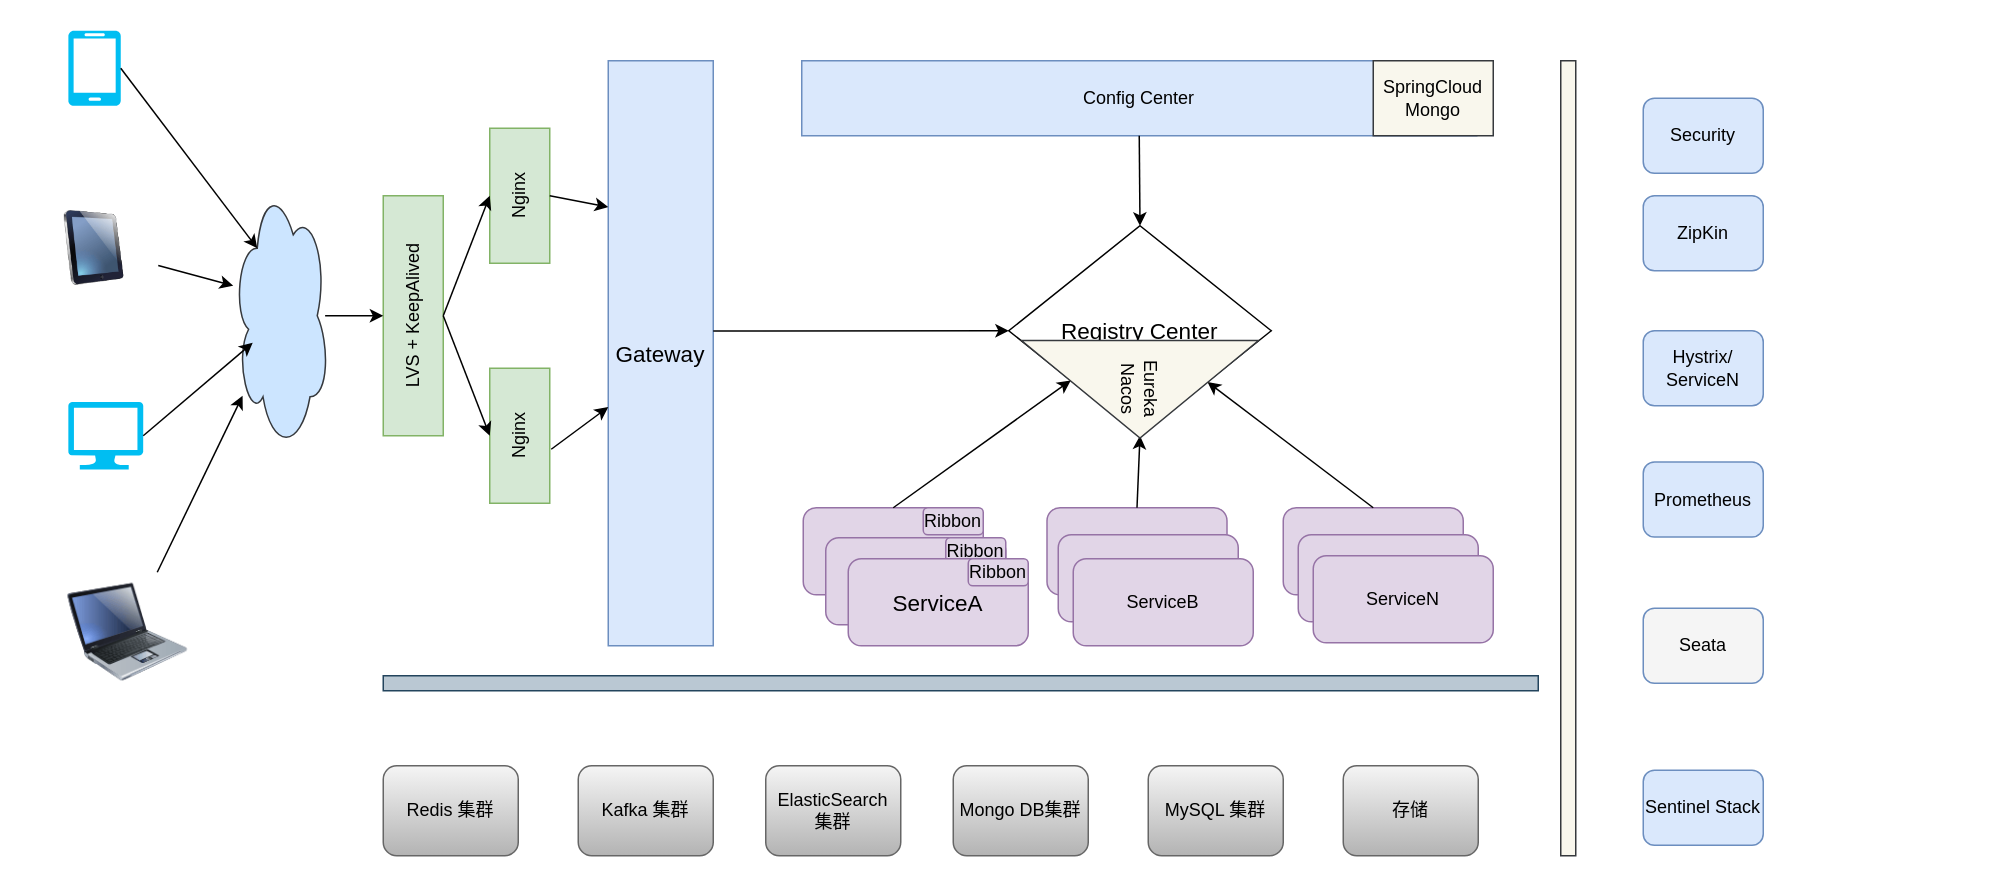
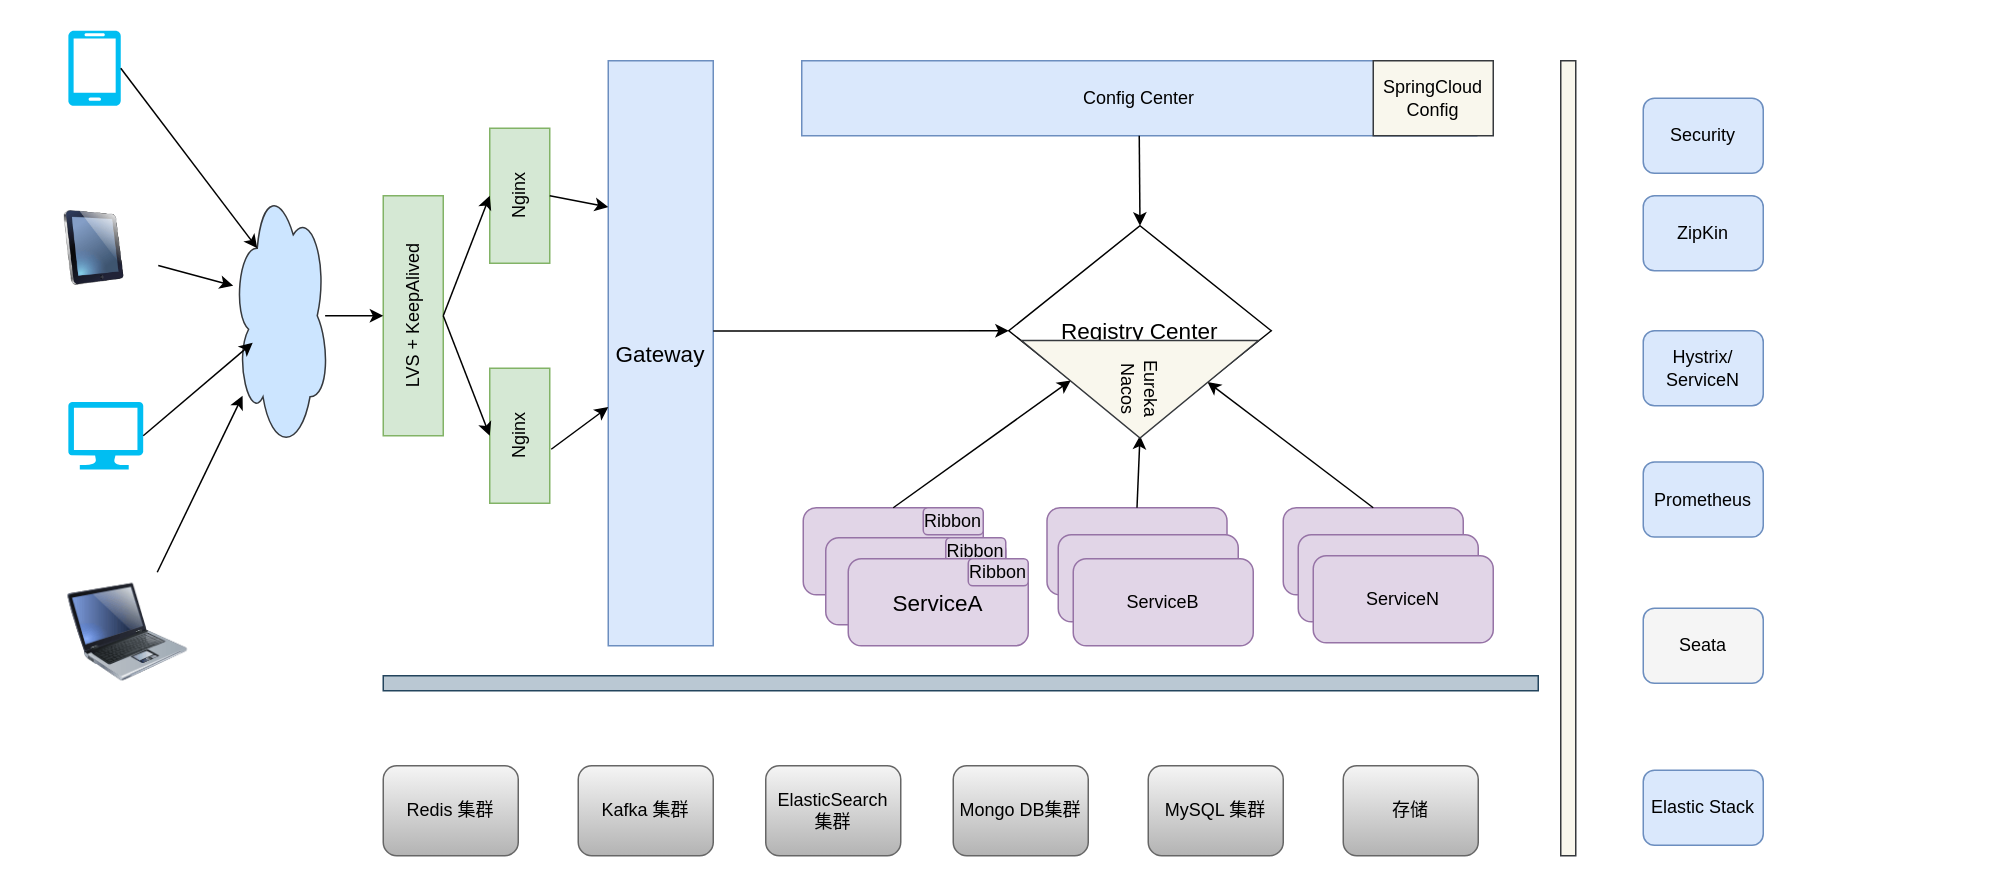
(1433, 98) -> (1433, 98)
(1703, 808) -> (1703, 808)
